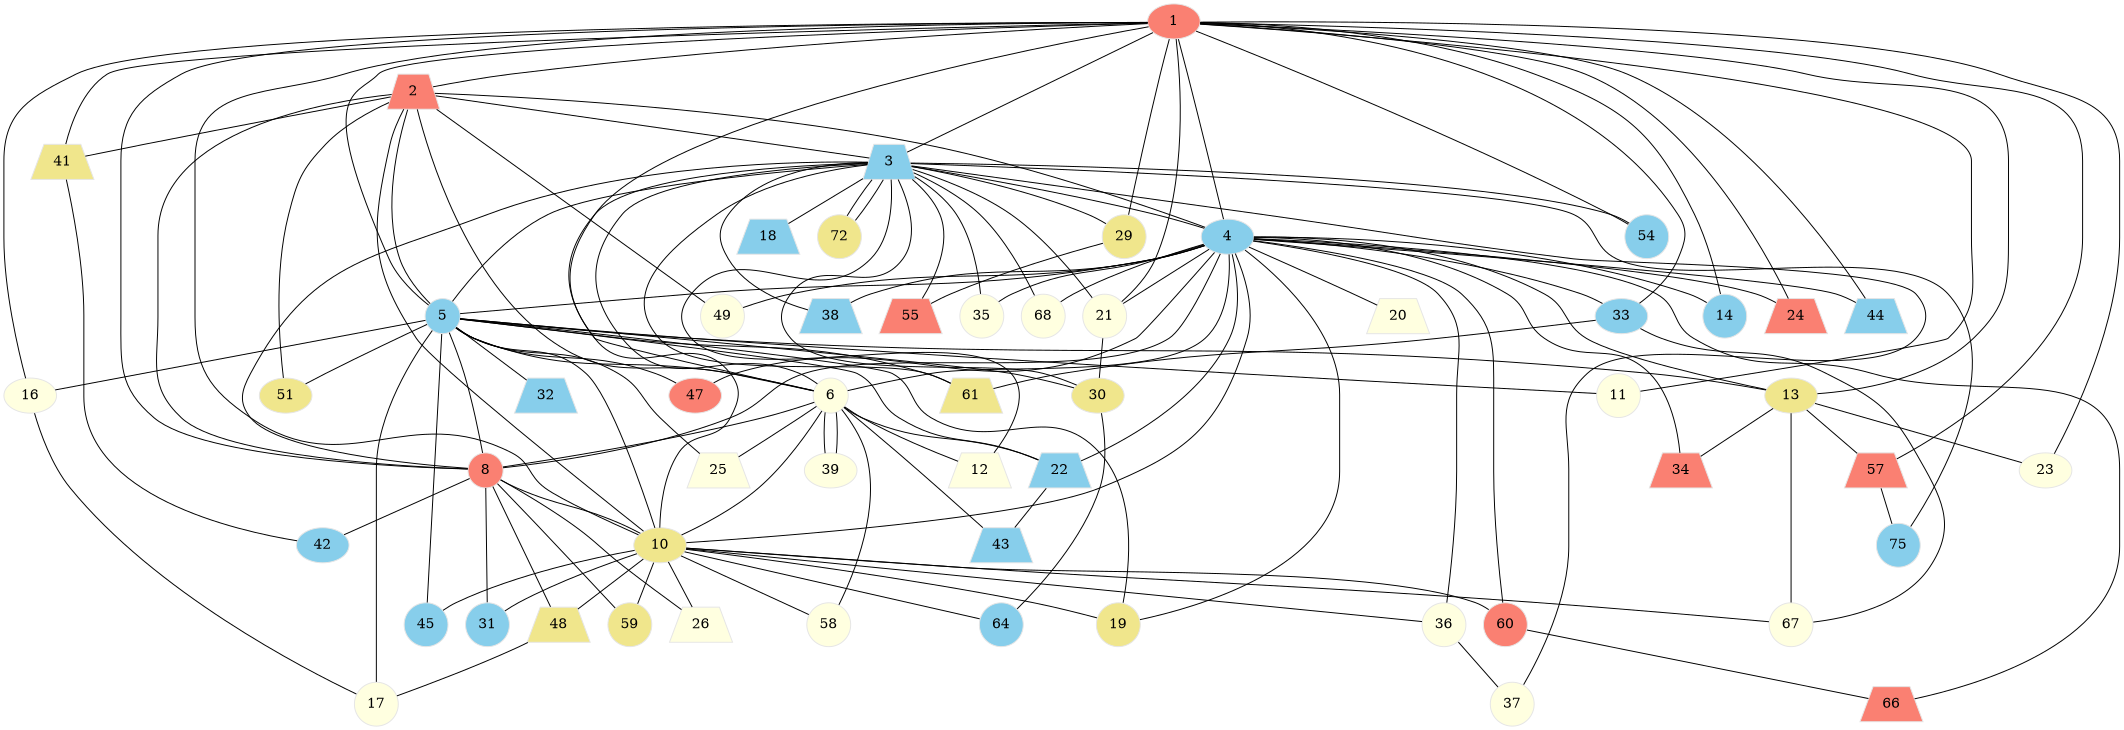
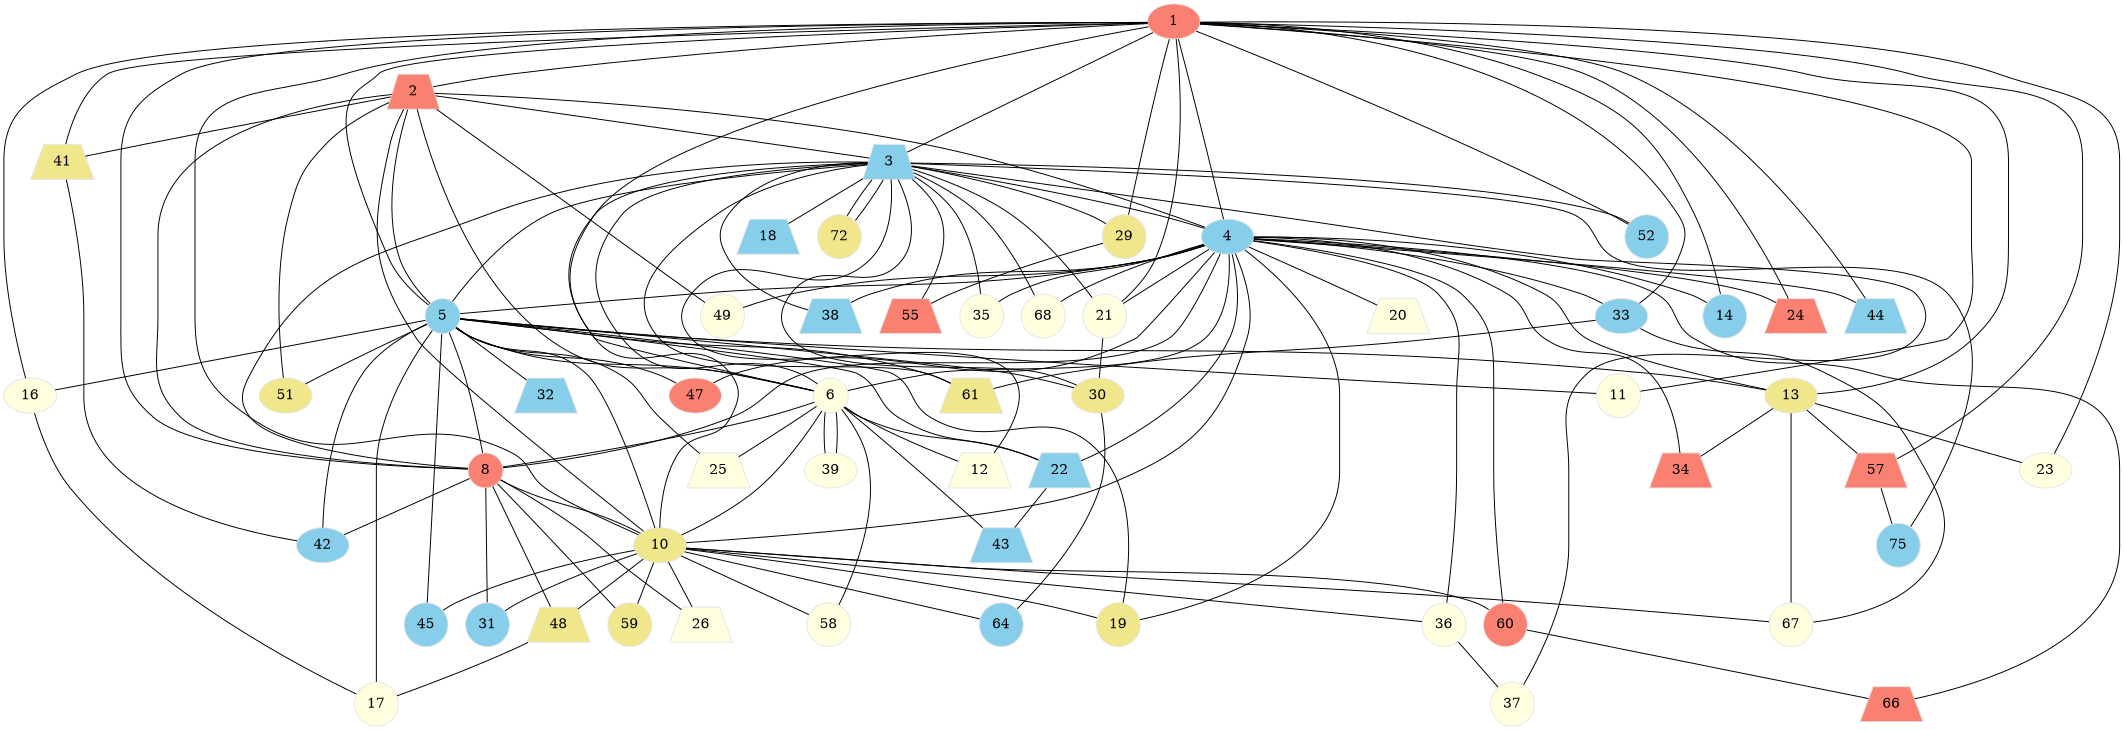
(1647, 237) -> (1647, 237)
none -> (345, 409)
